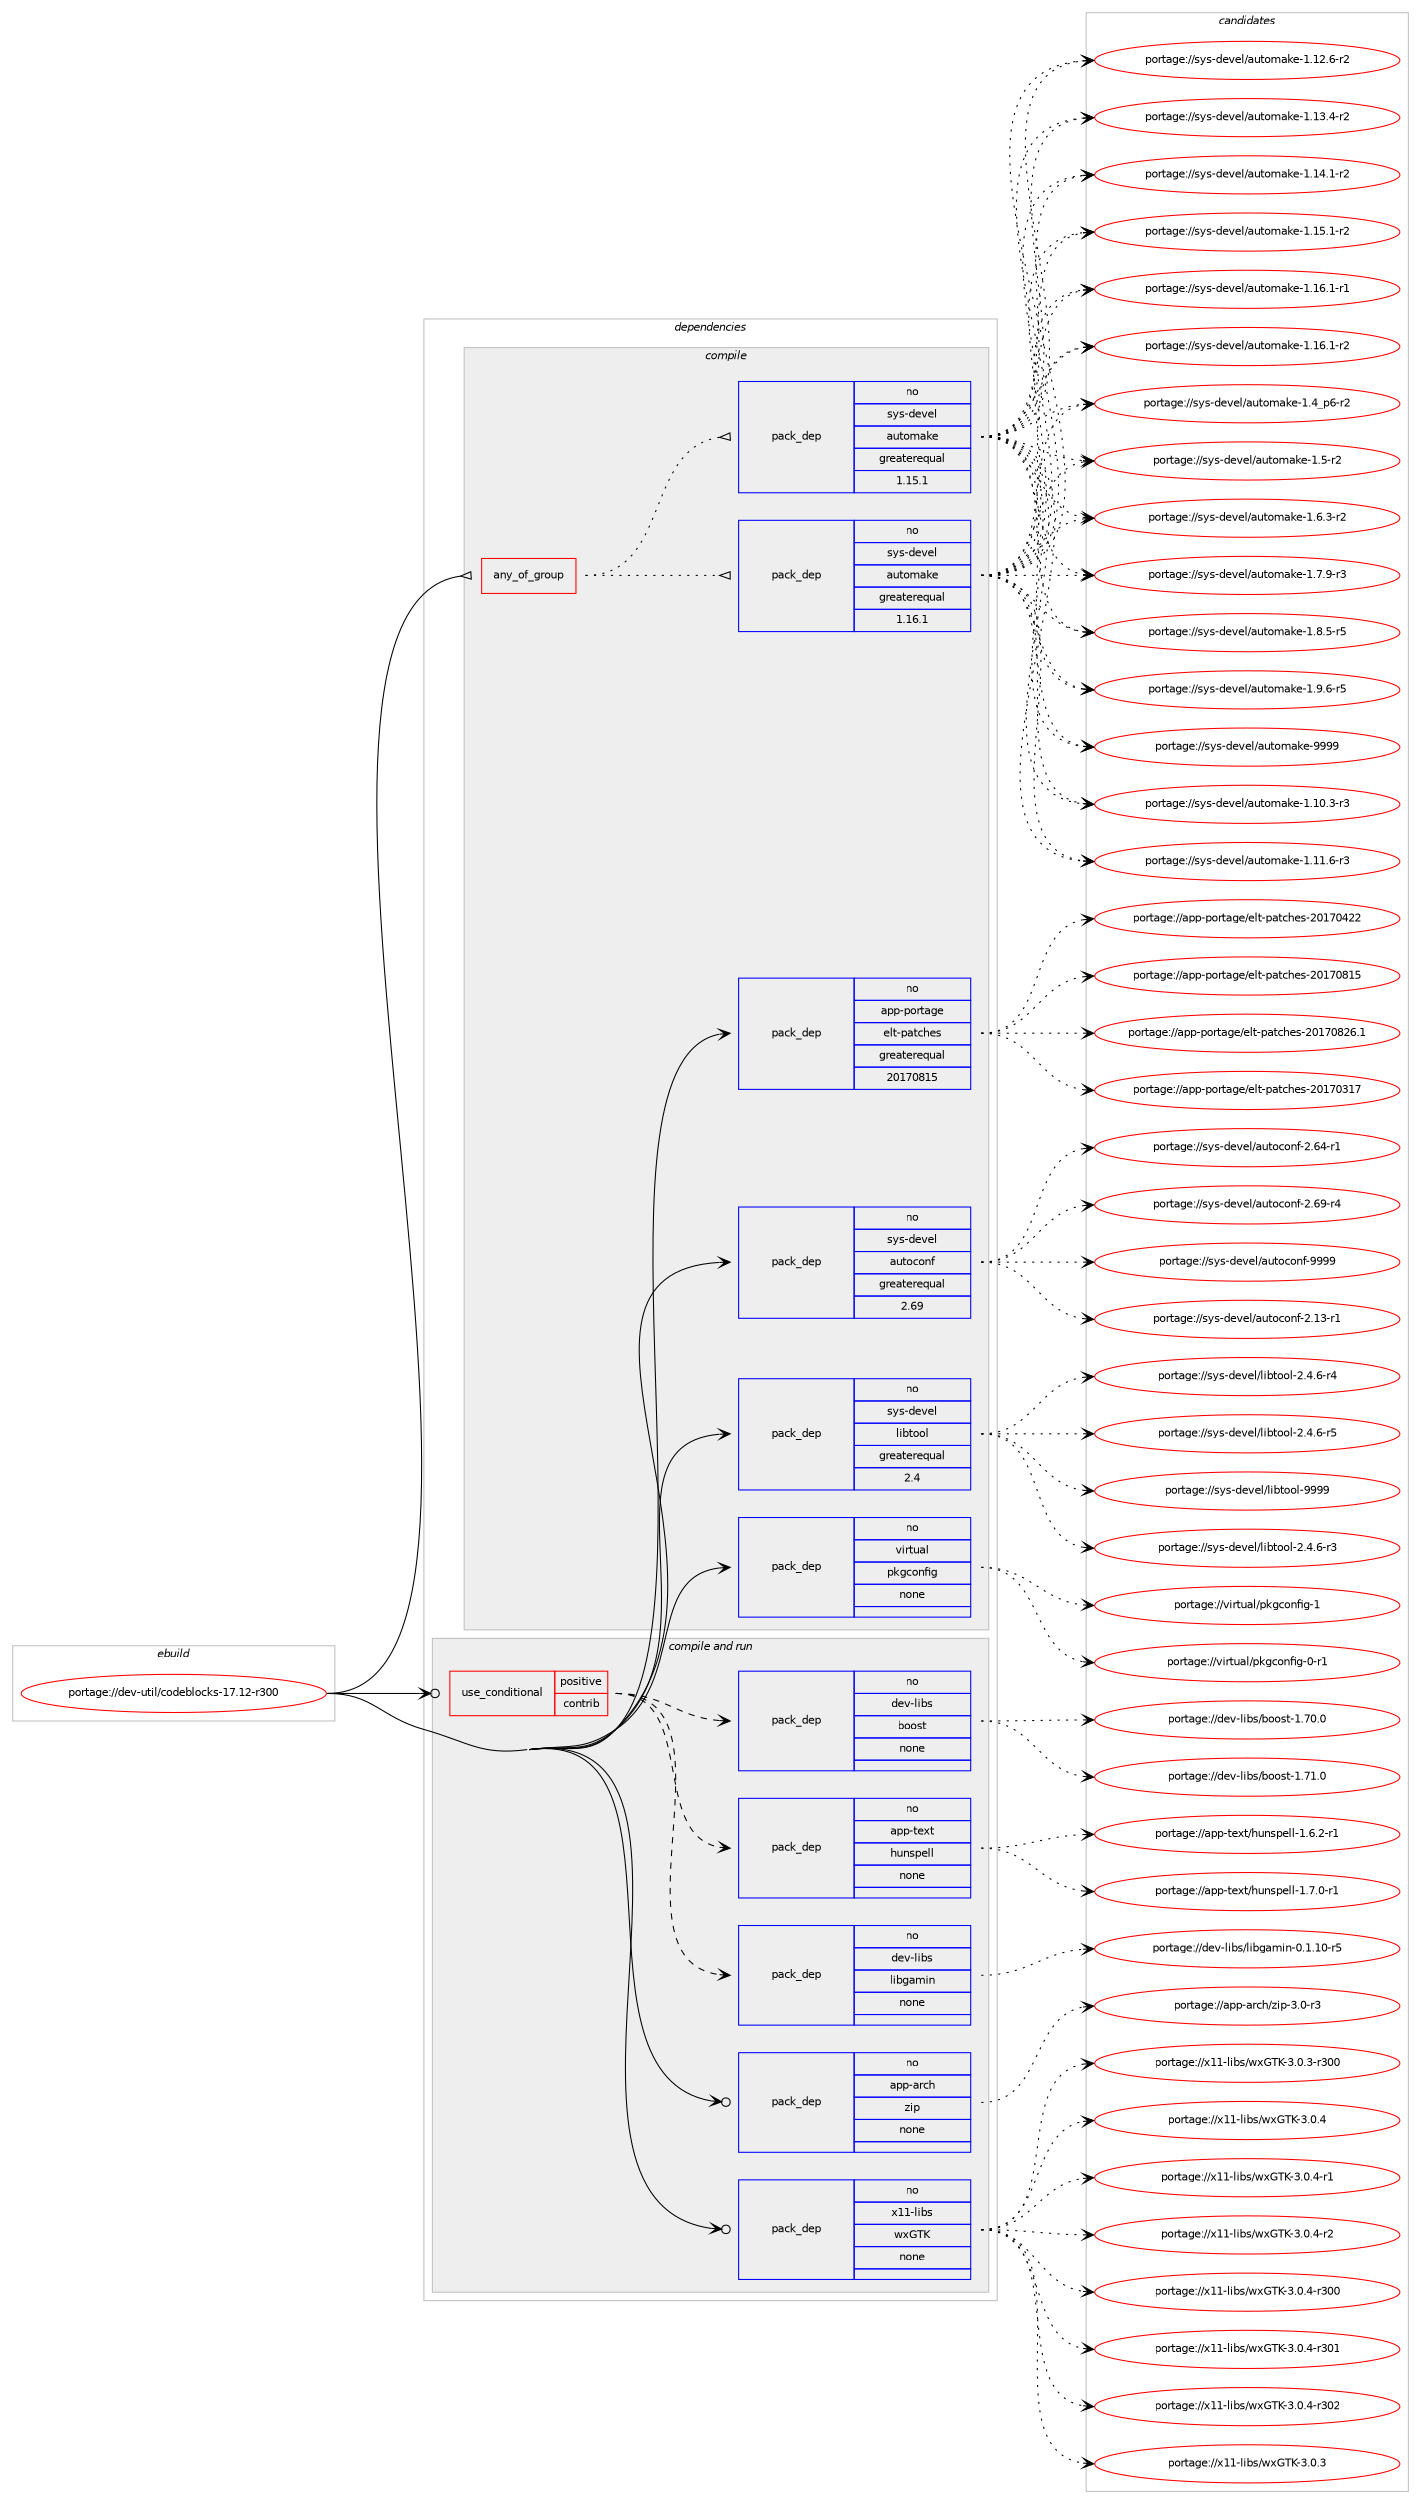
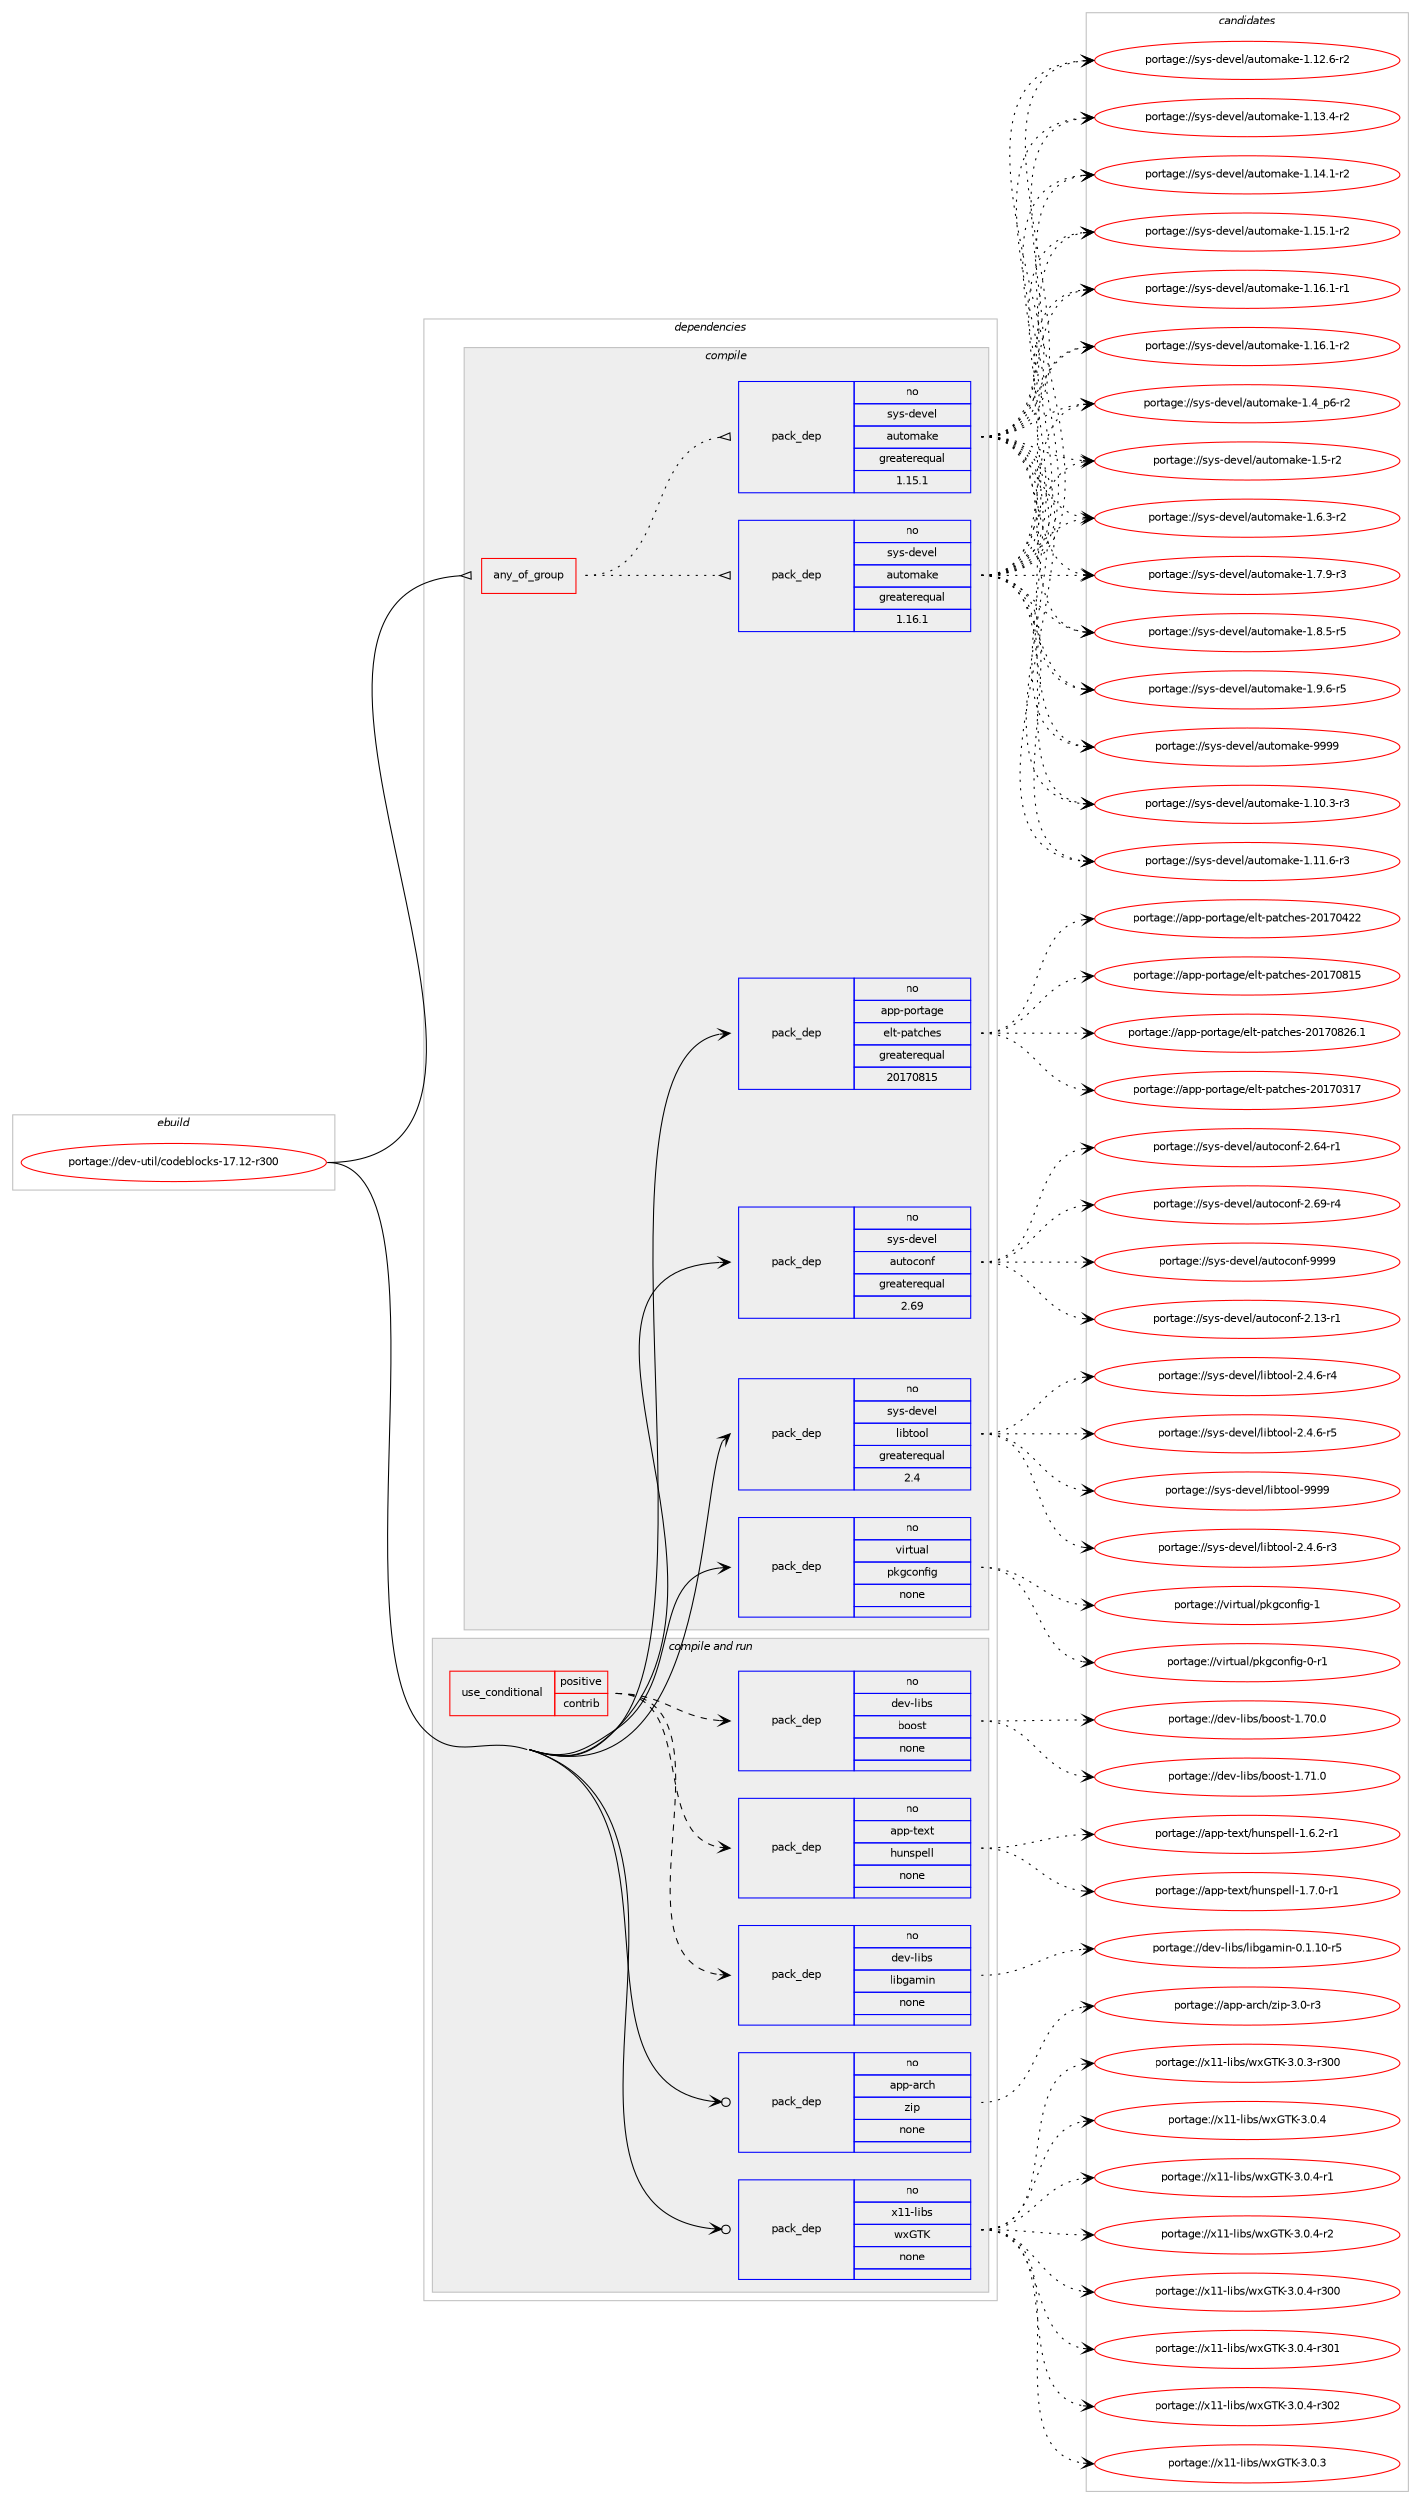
(374, 1693) -> none
